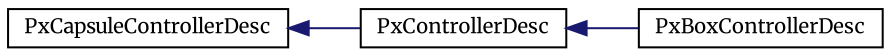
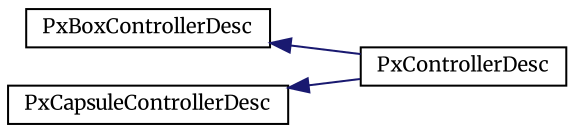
(613, 28) -> (326, 50)
